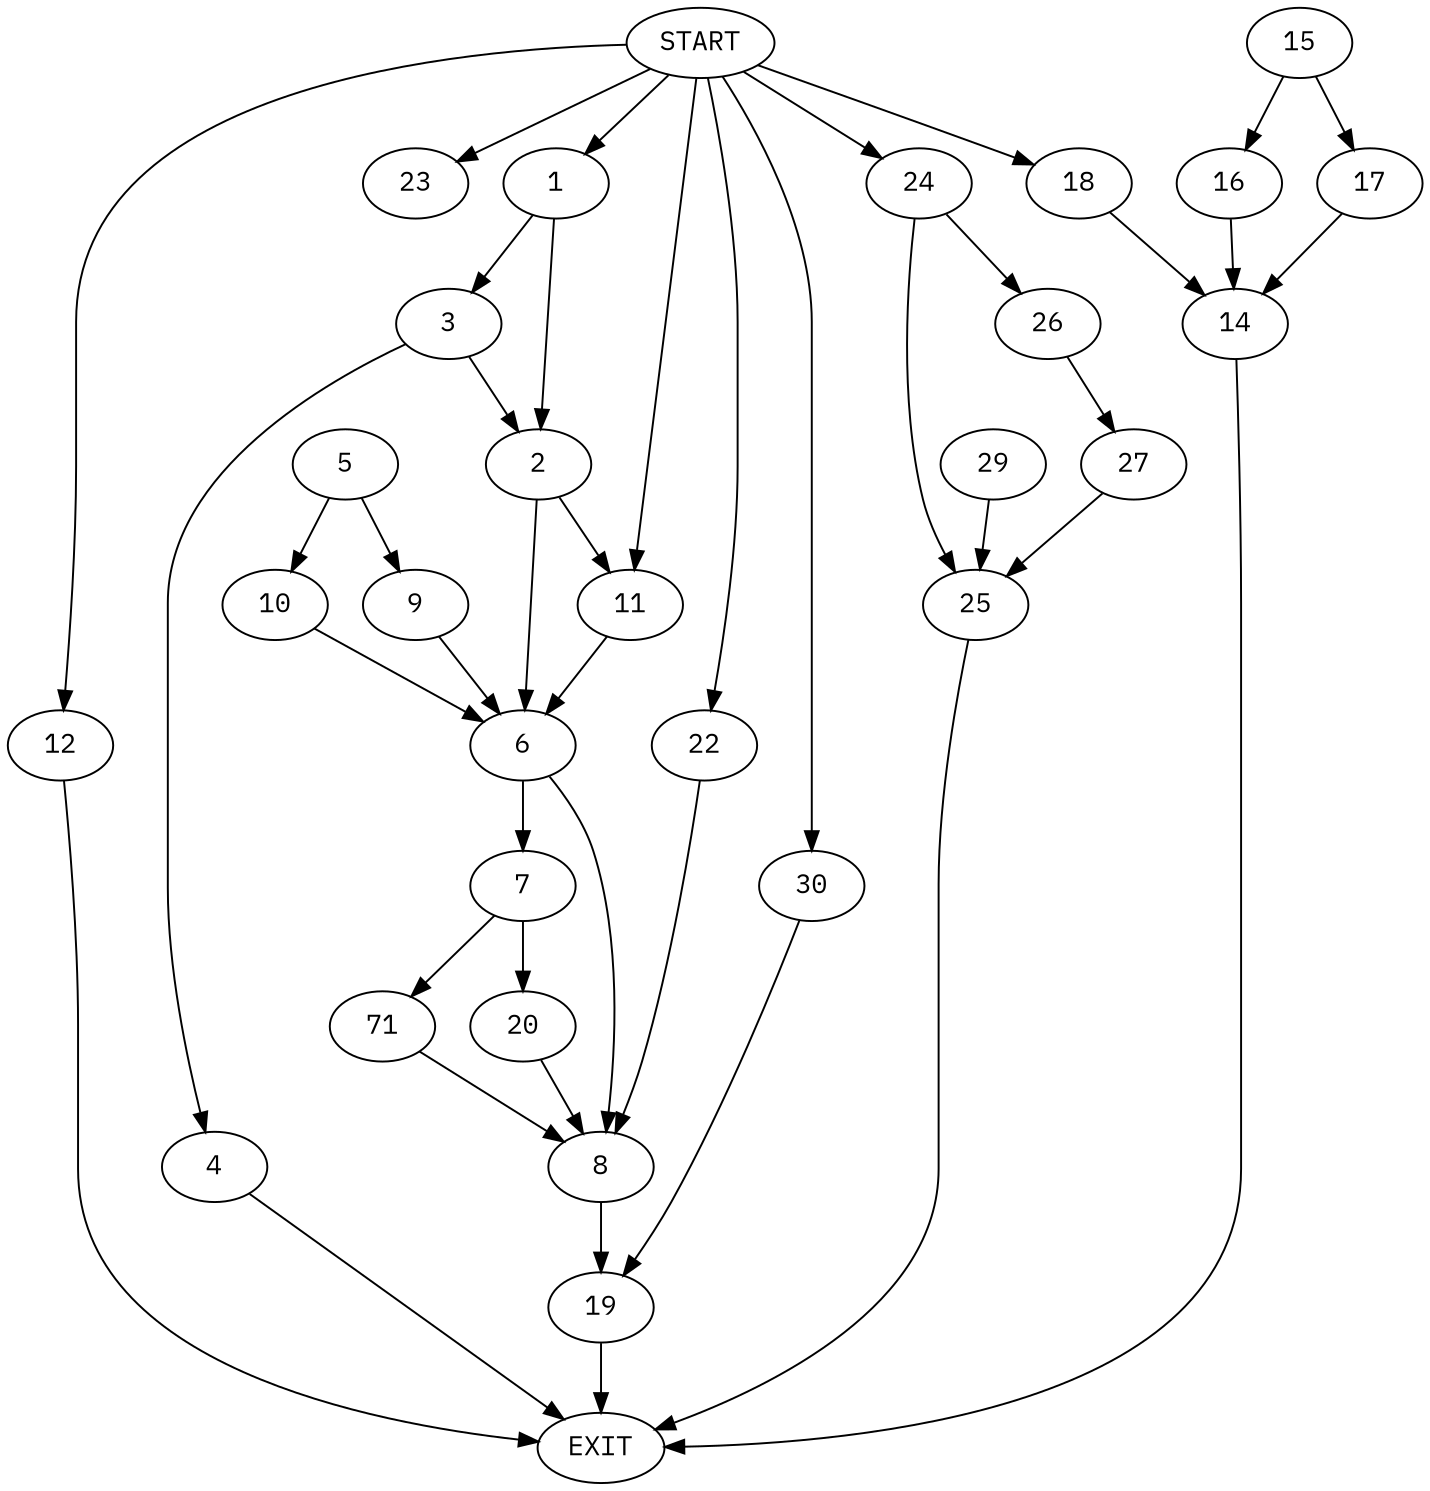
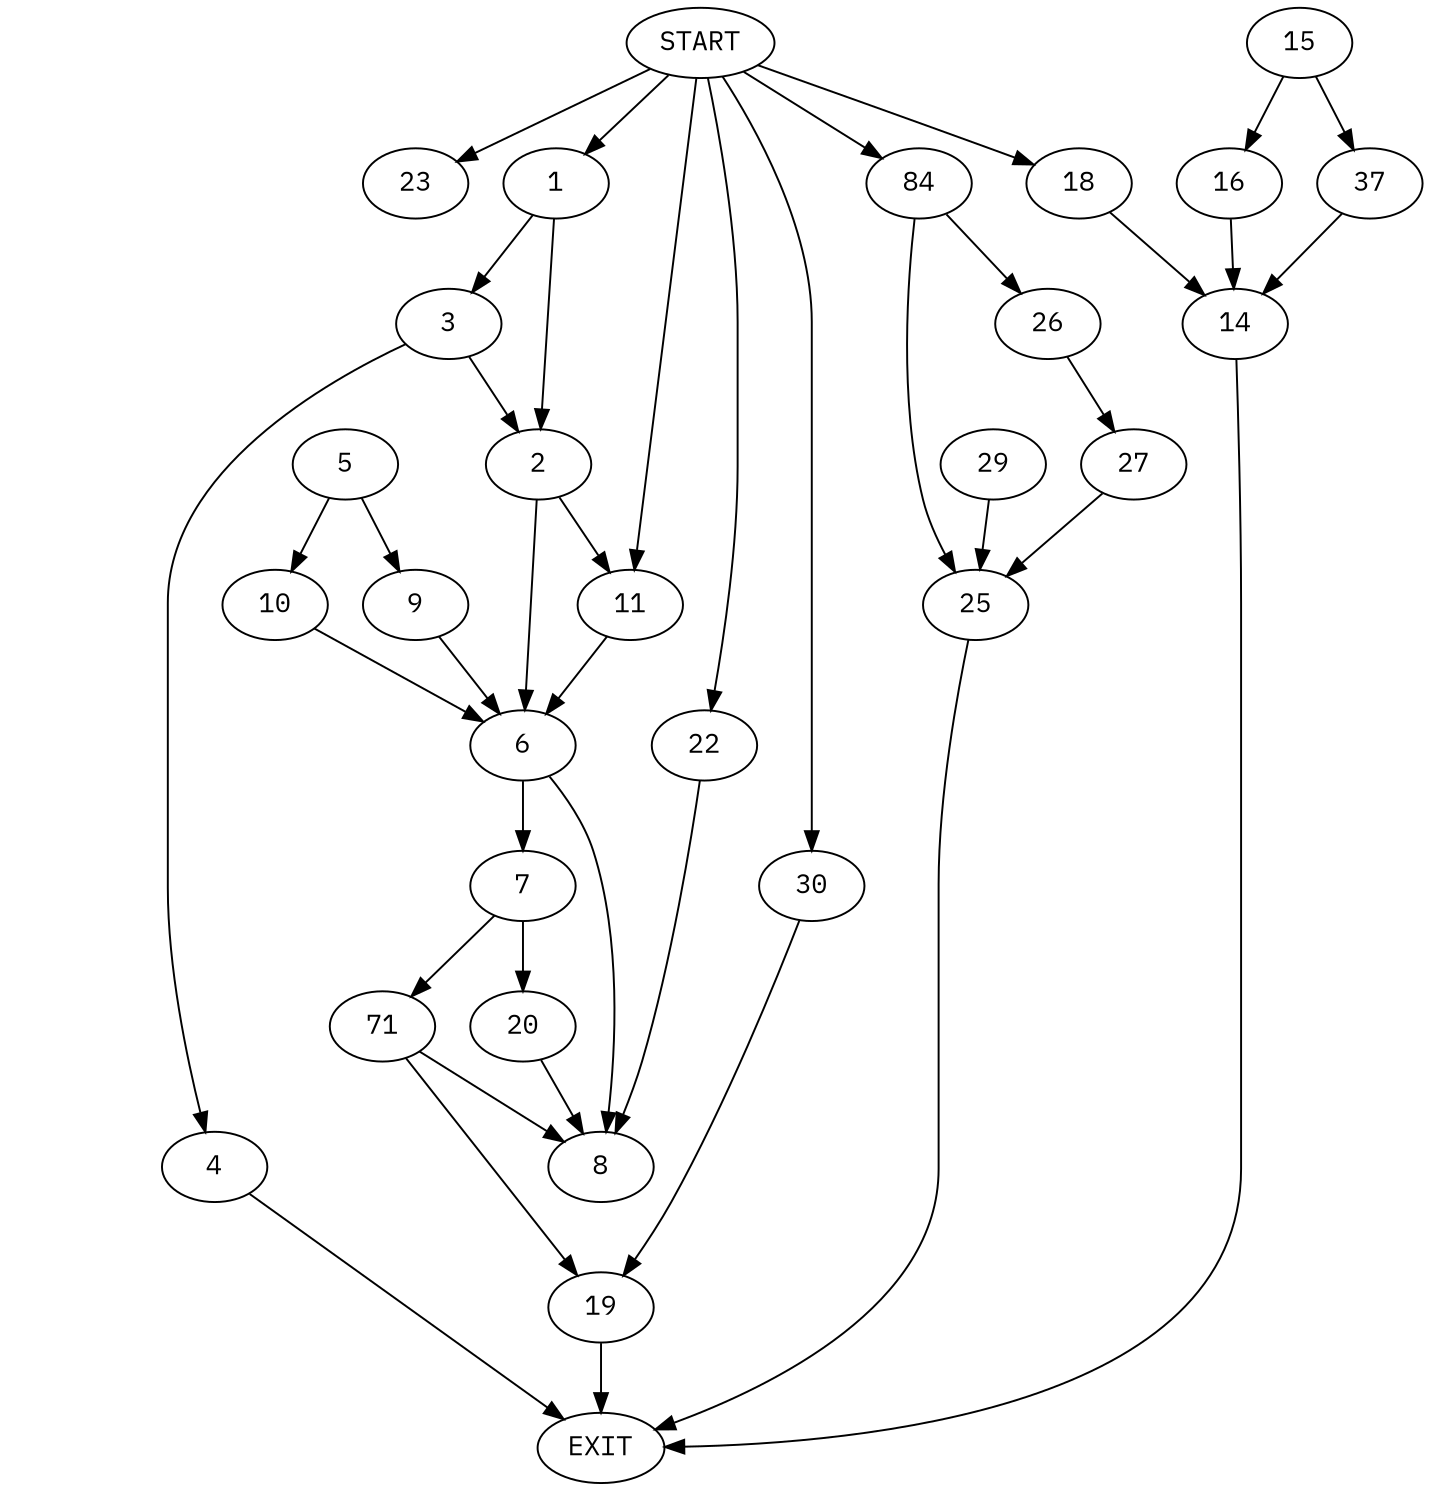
(919, 183) -> (919, 183)
(1370, 183) -> (1370, 183)
(60, 745) -> none
(601, 1228) -> (485, 1159)
